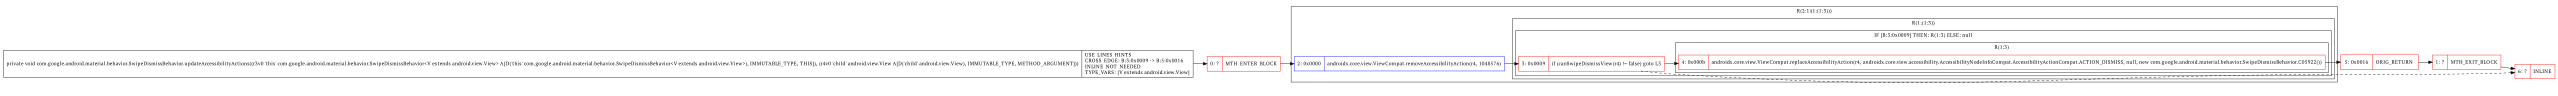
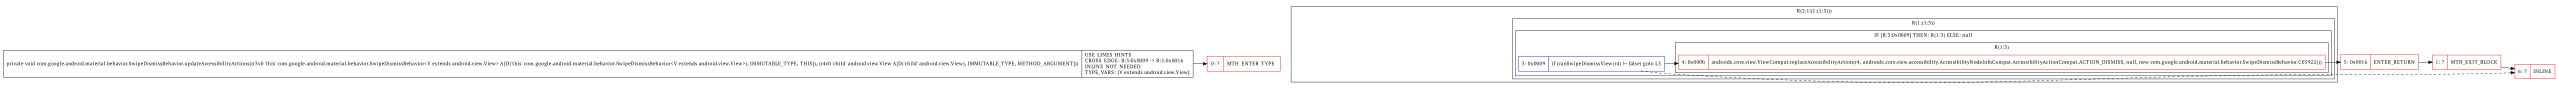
(2395, 62) -> (2395, 62)
(1251, 64) -> (1251, 64)
(1399, 64) -> none
(1592, 64) -> (1592, 64)
